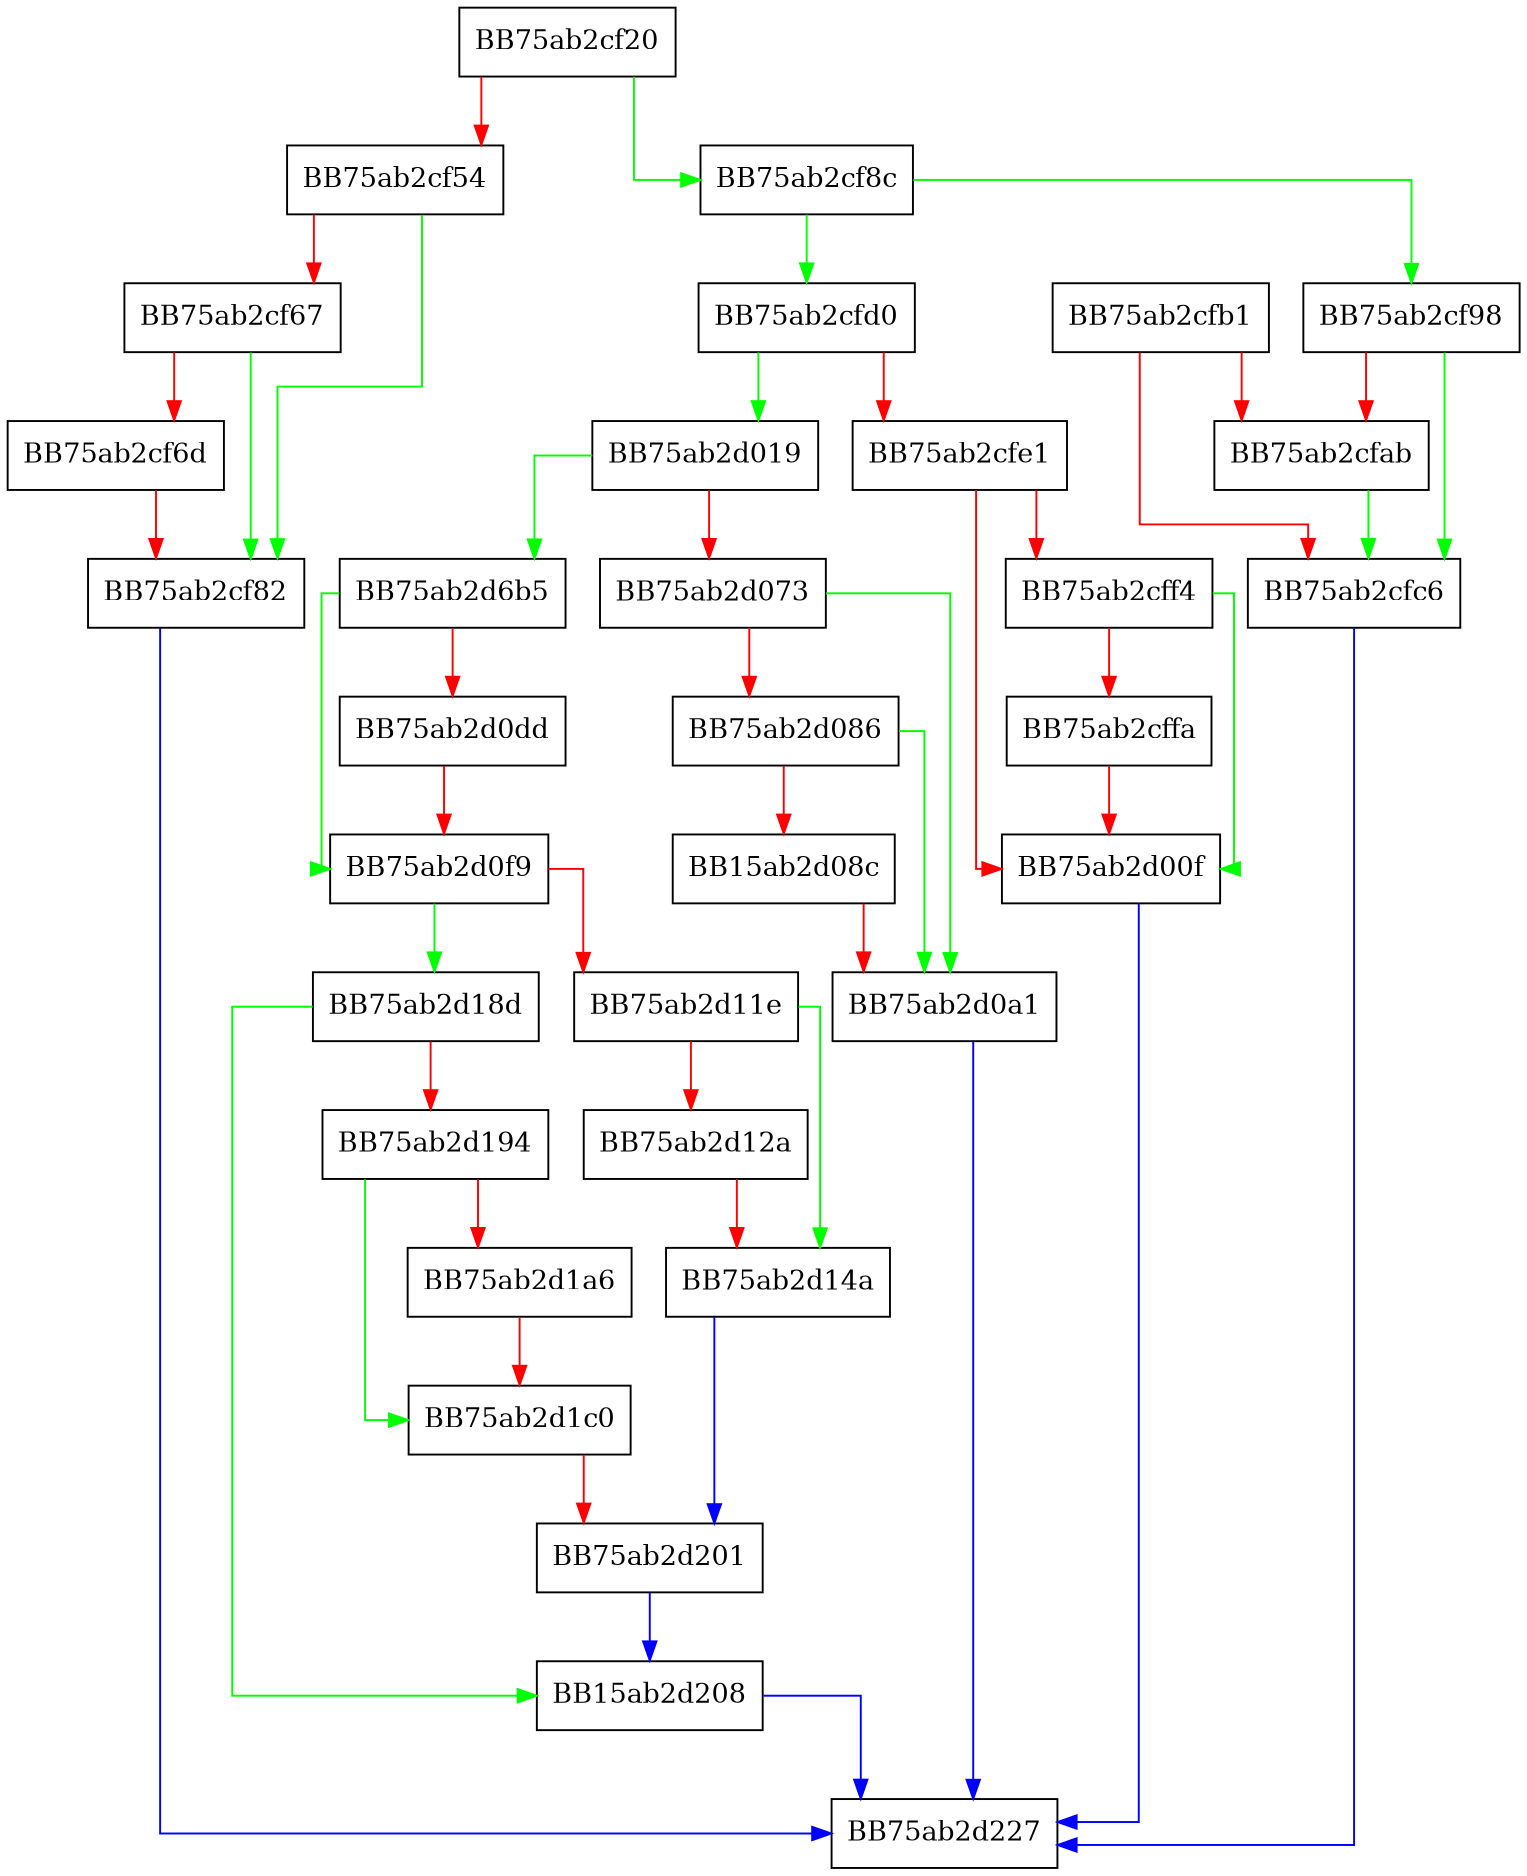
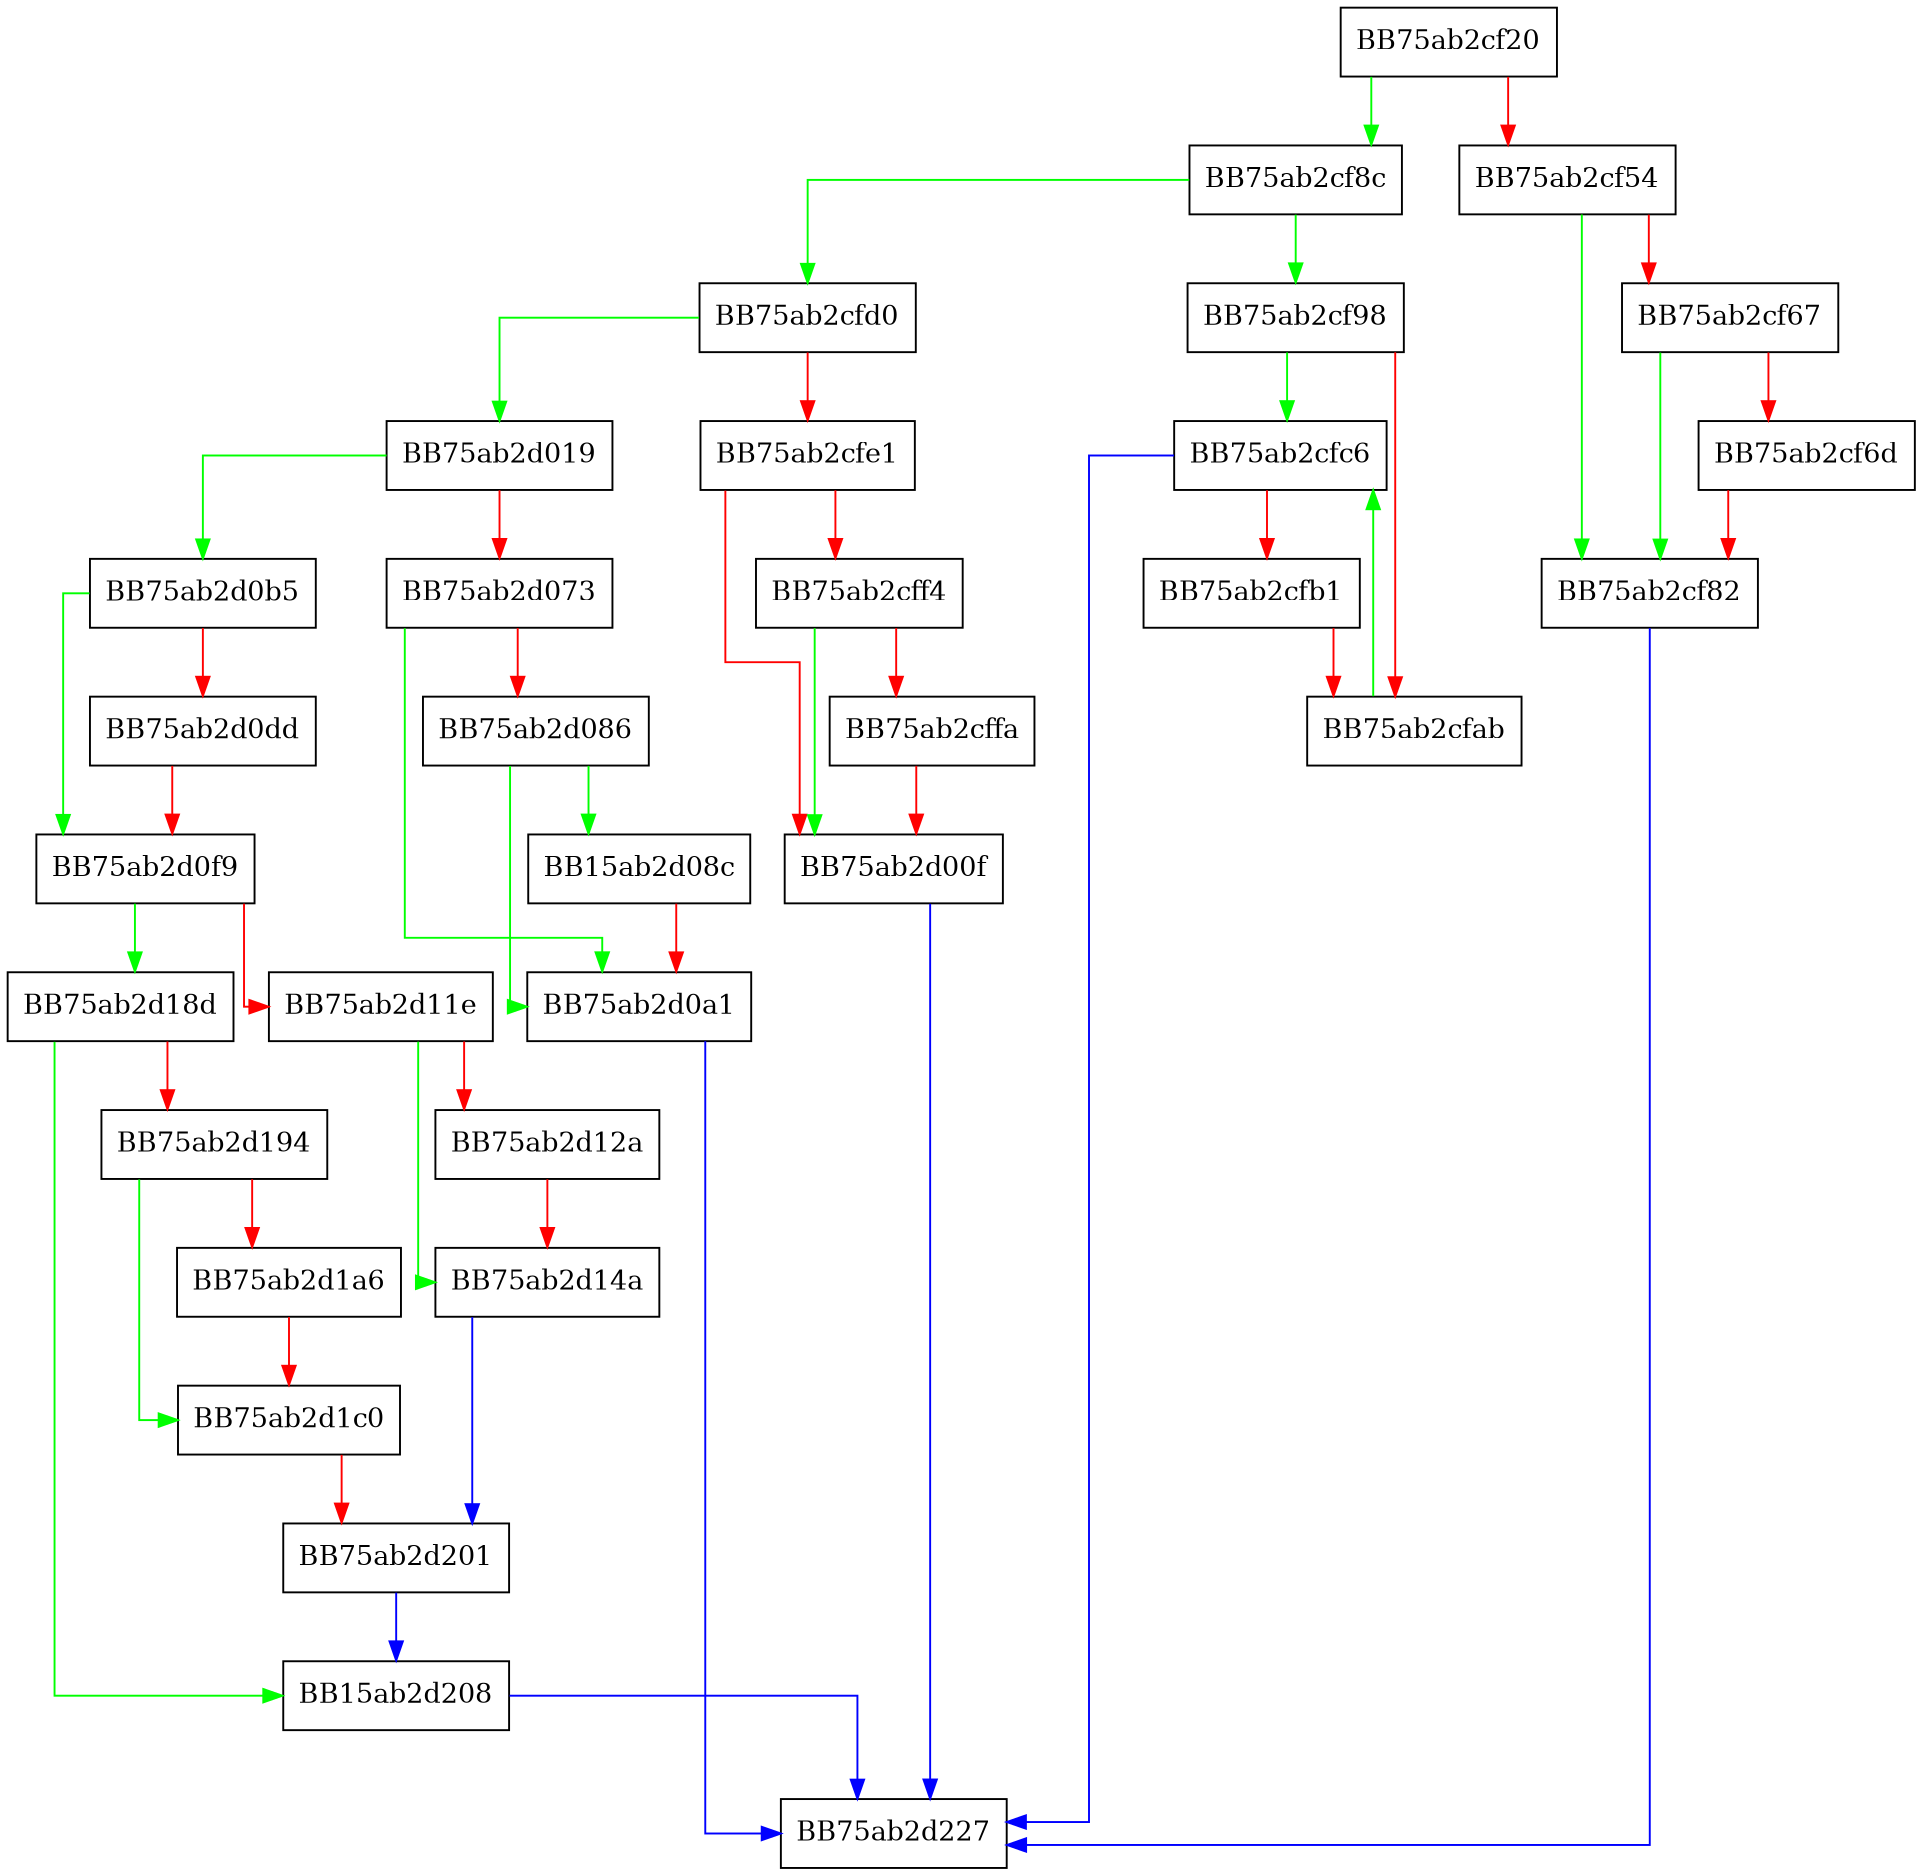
(1145, 524) -> (1267, 515)
(453, 593) -> (203, 593)
(784, 790) -> (589, 790)
